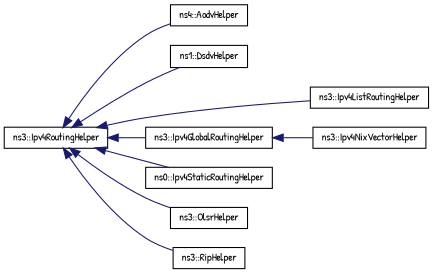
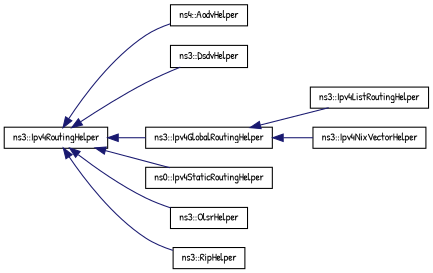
(209, 56) -> (209, 56)
(208, 110) -> (295, 116)
